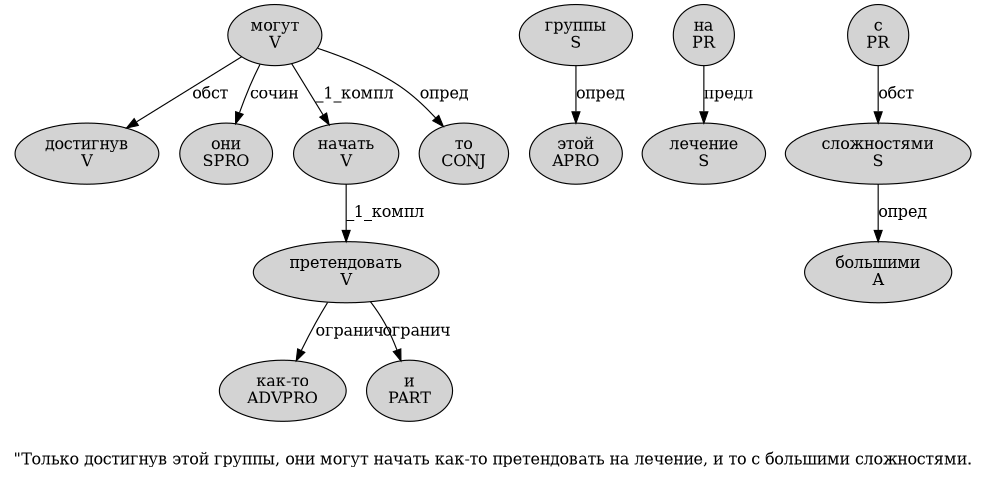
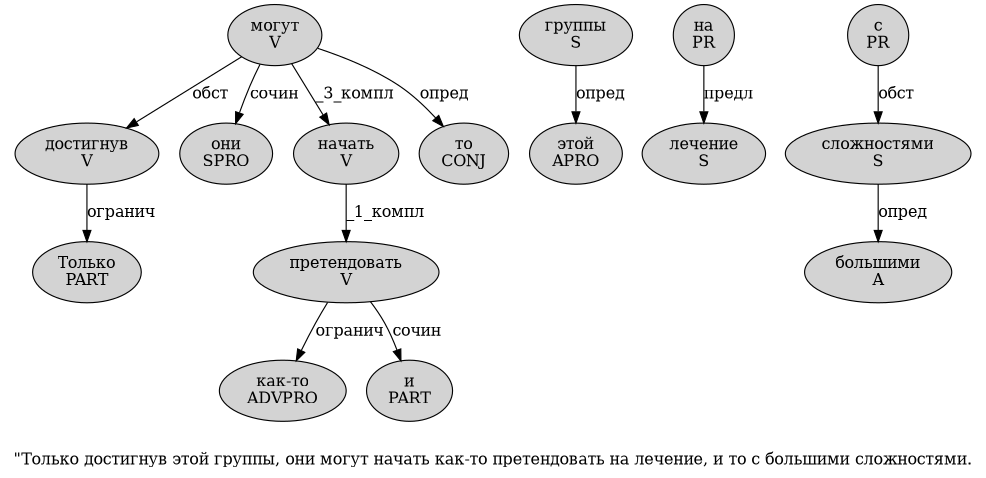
(355, 94) -> (355, 94)
none -> (87, 272)
(417, 331) -> (417, 331)
